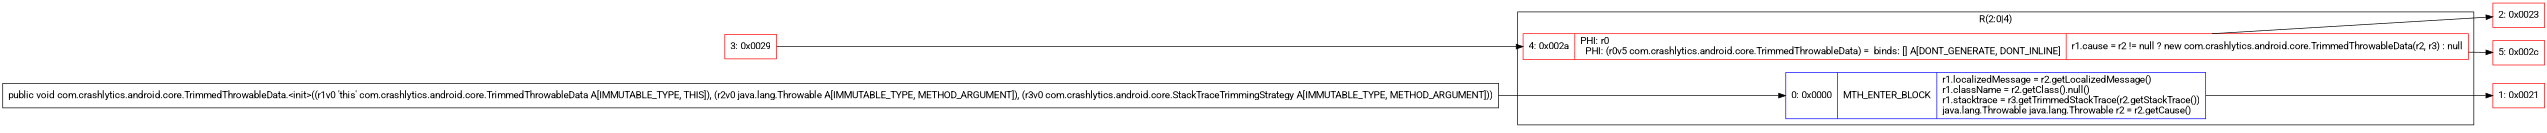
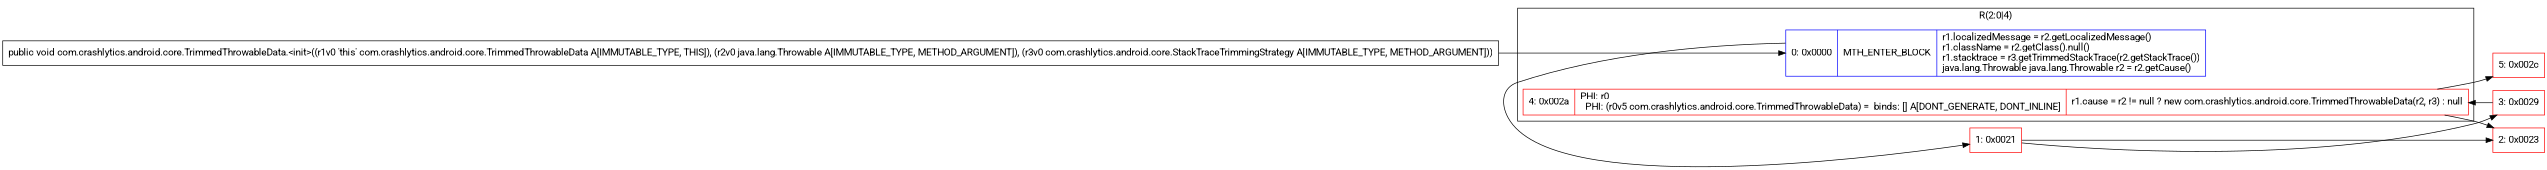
none -> (2254, 140)
none -> (2258, 150)
